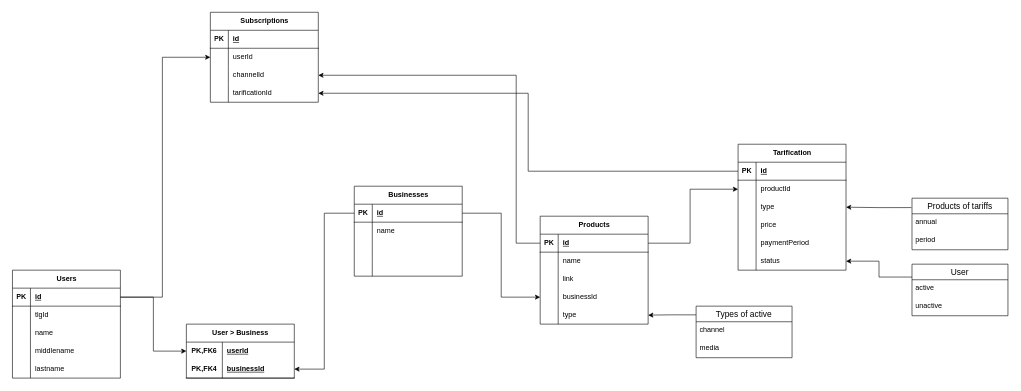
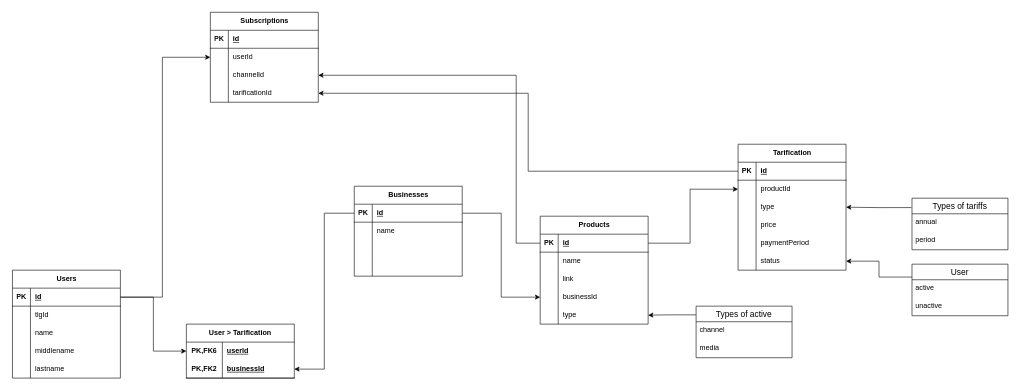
(960, 207) -> (960, 207)
(240, 333) -> (240, 333)
(204, 369) -> (204, 369)
